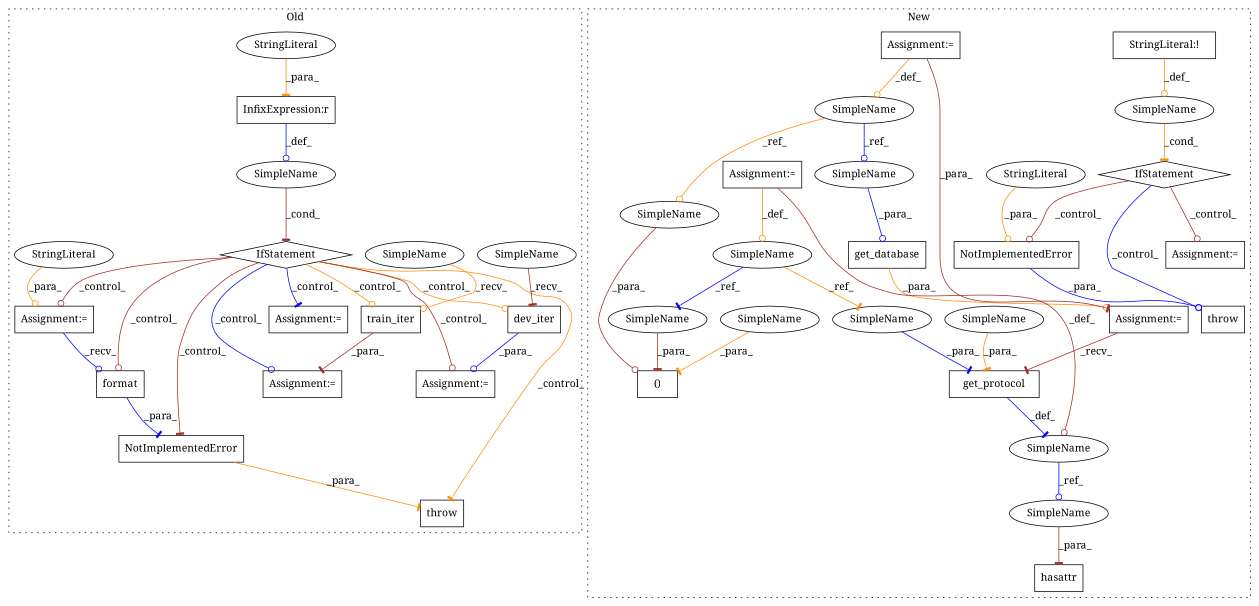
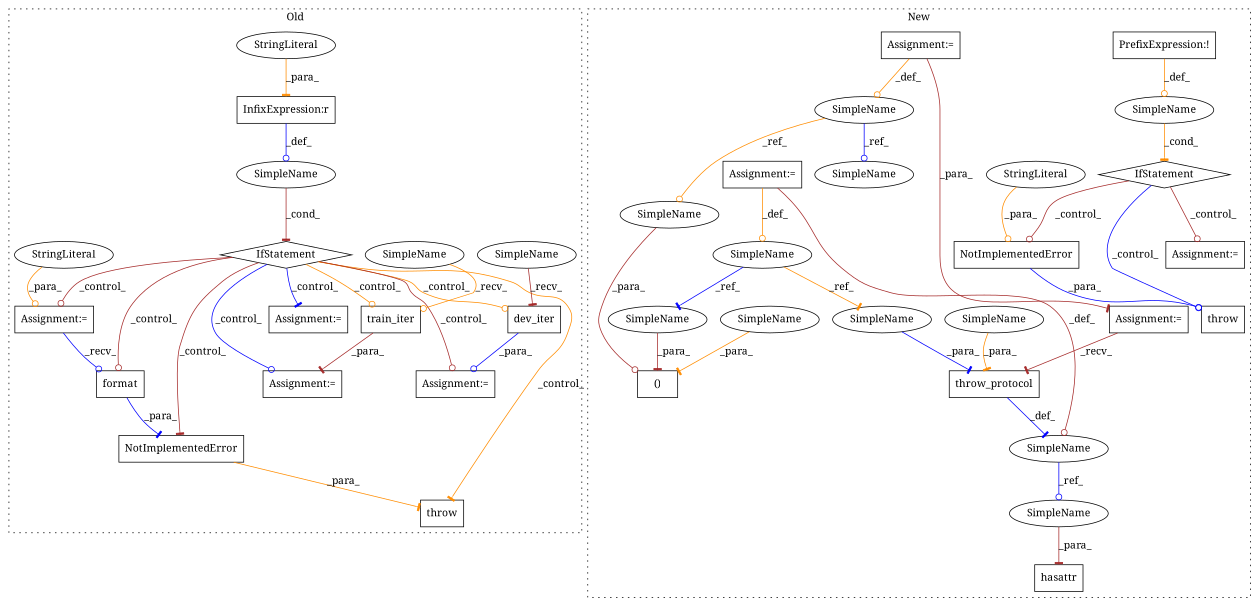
(1164, 45) -> (1164, 45)
(887, 255) -> none
(994, 384) -> (994, 384)
